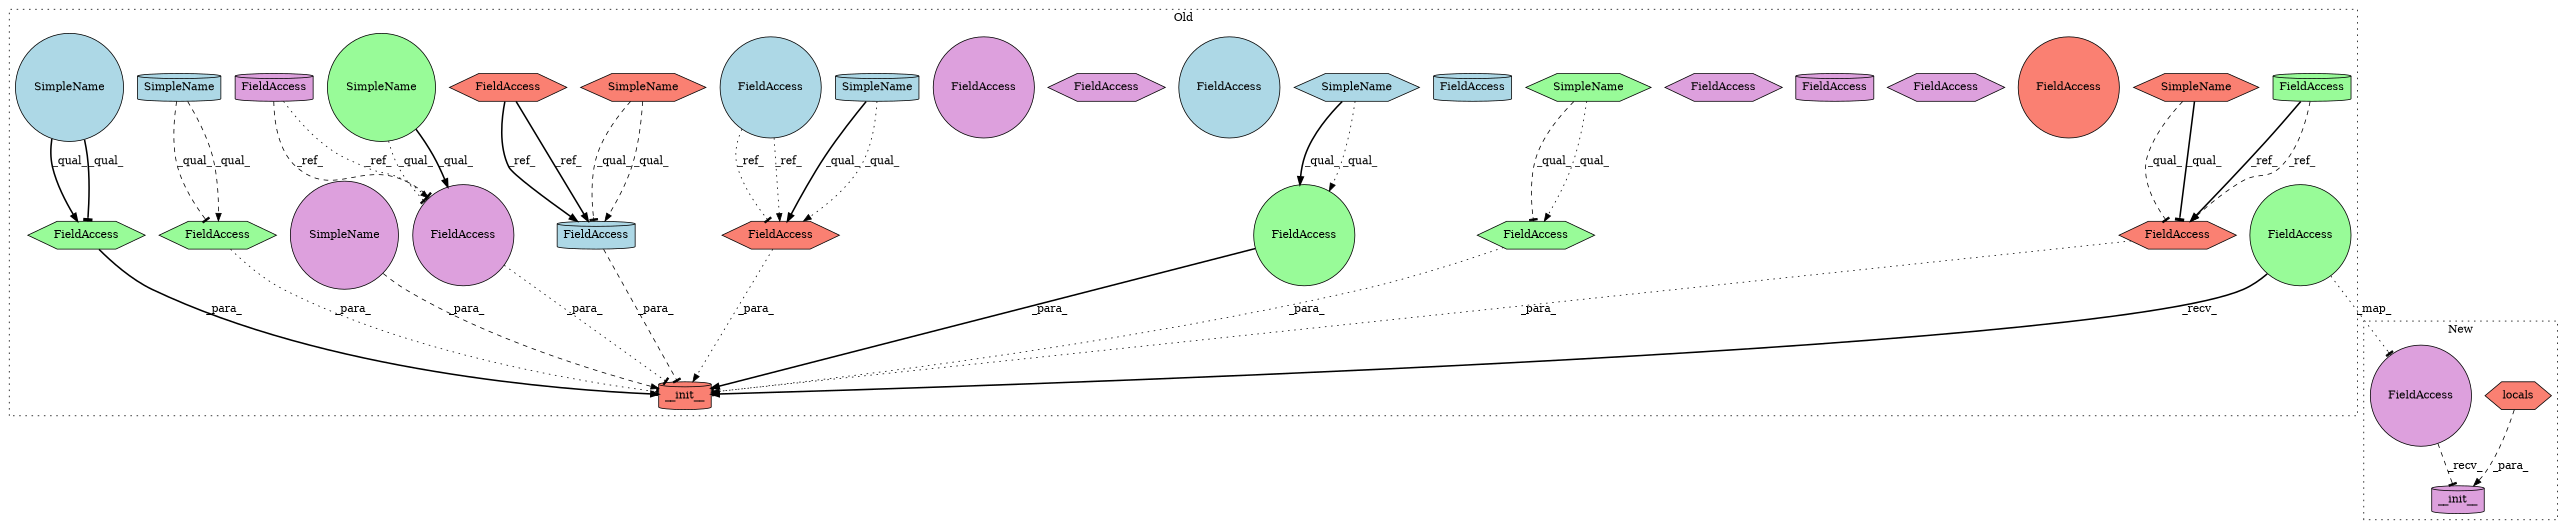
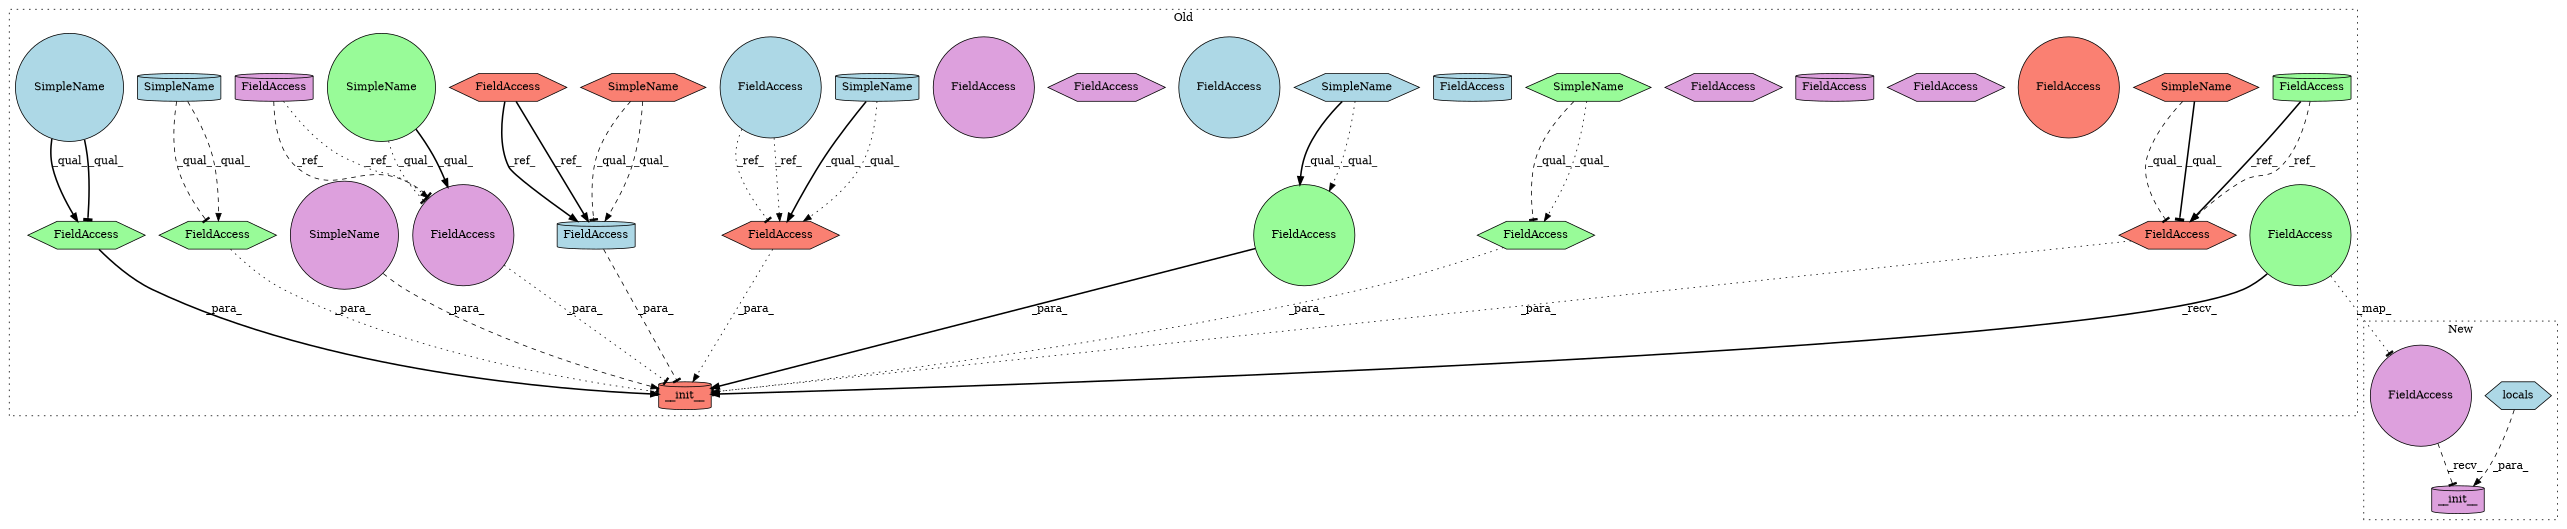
(2518, 396) -> (2518, 396)
